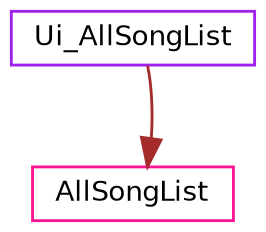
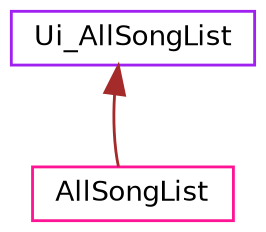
(152, 102) -> (114, 131)
